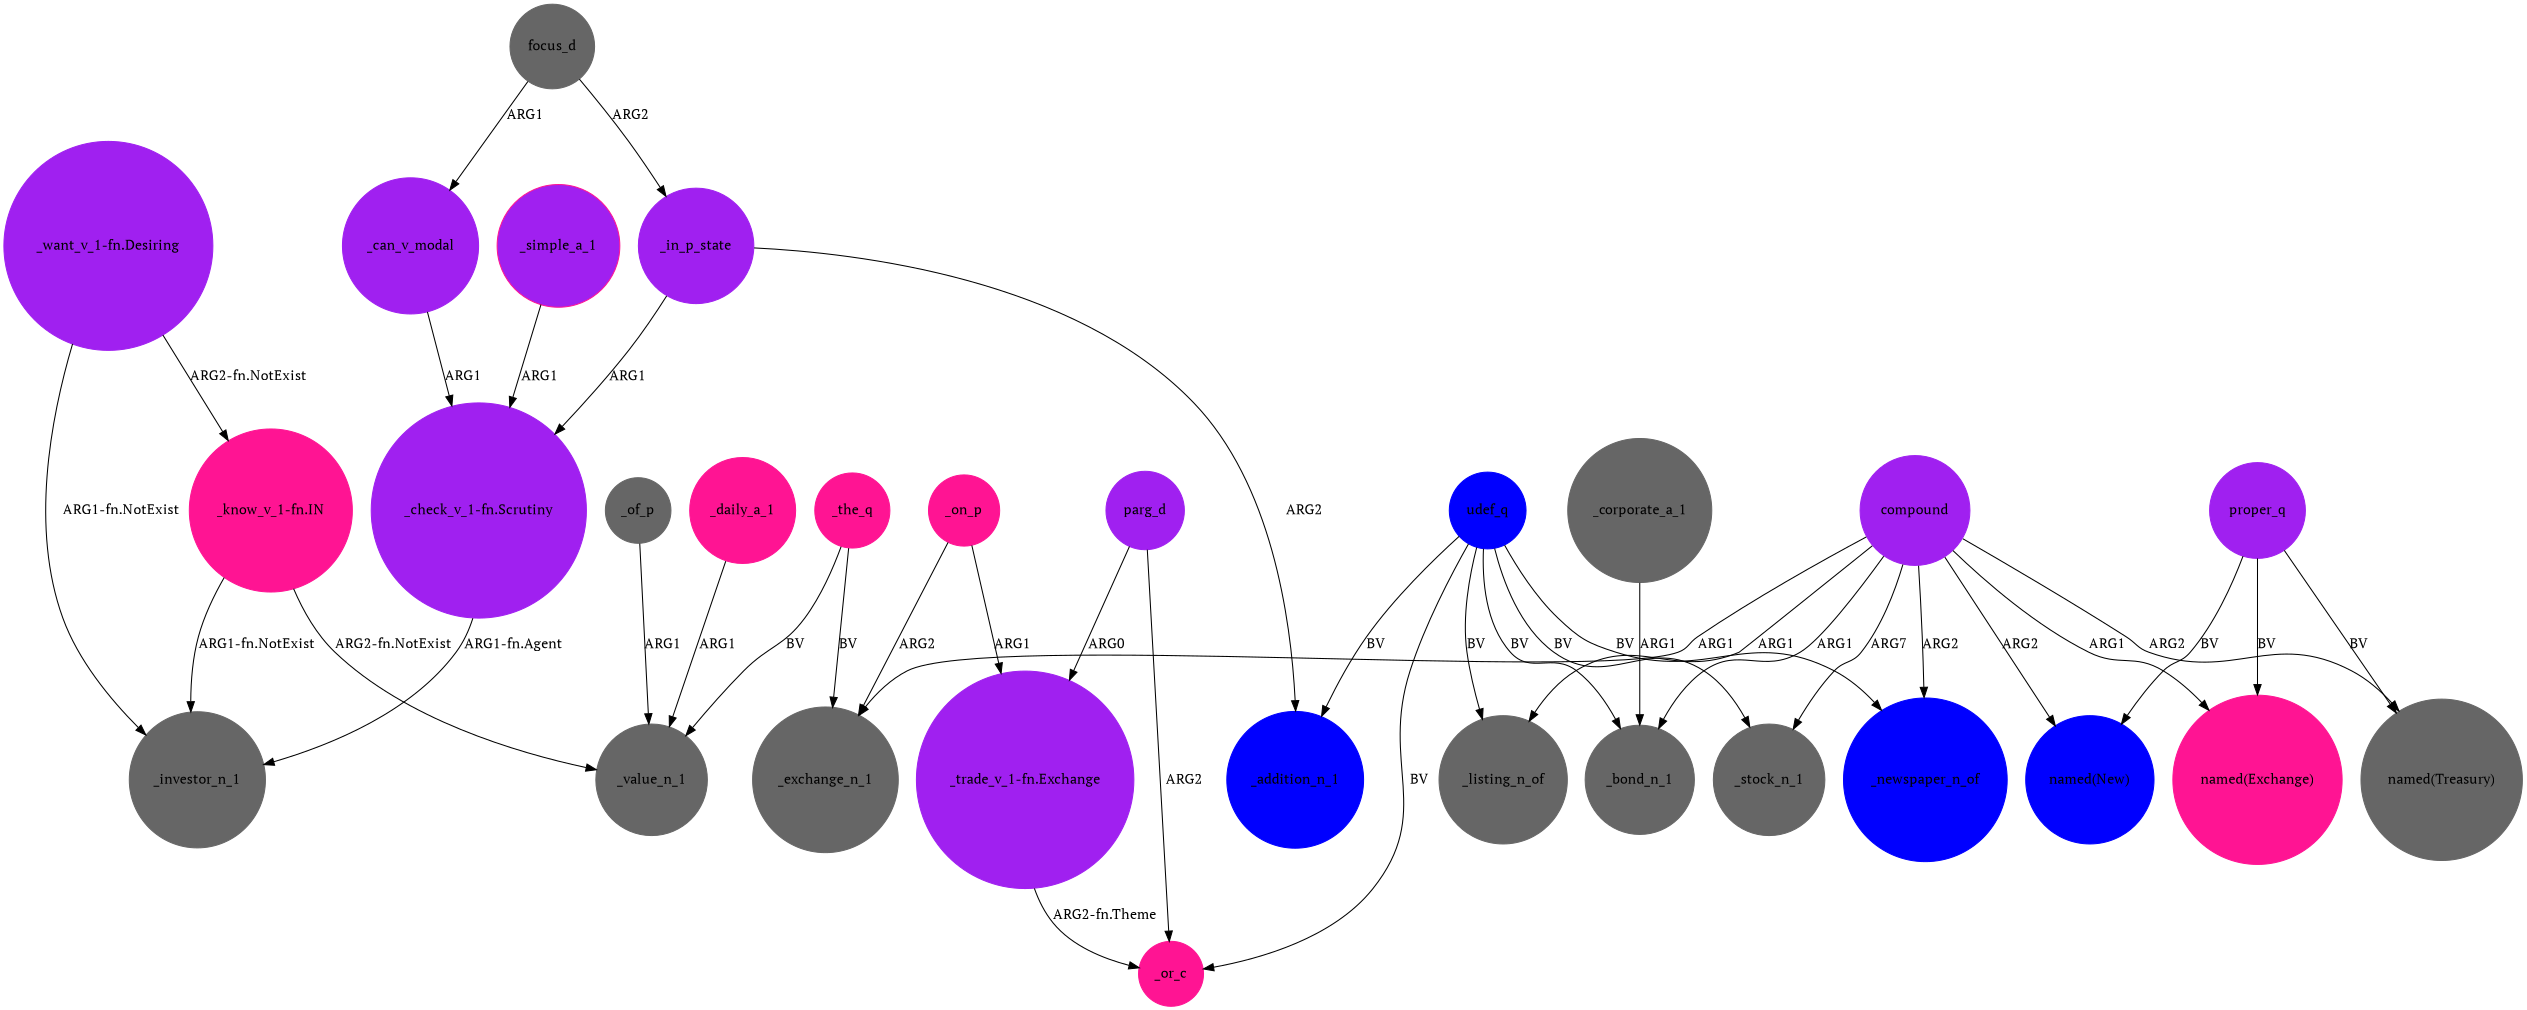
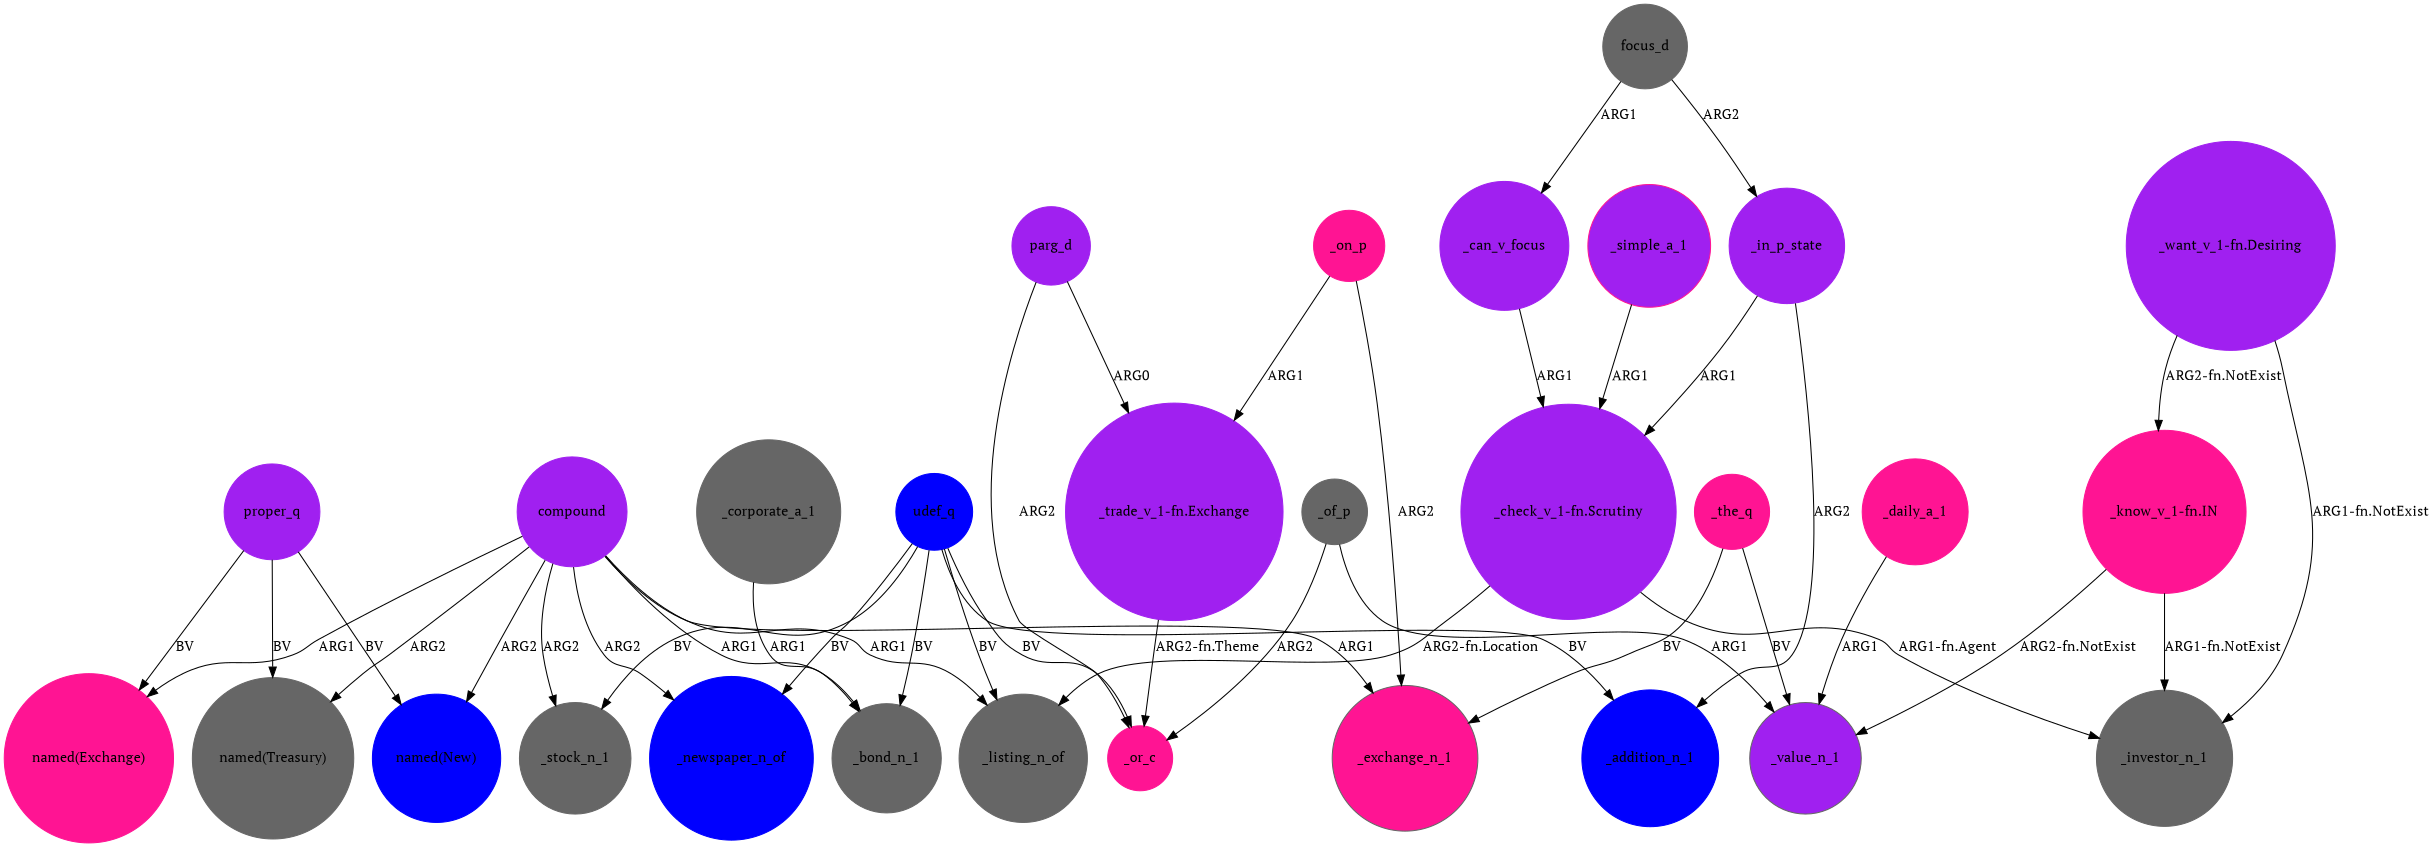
(411, 246) -> (1504, 246)
(1889, 644) -> (562, 647)
none -> (1268, 652)
none -> (1285, 662)
(652, 780) -> (1805, 758)
(825, 780) -> (1405, 758)
